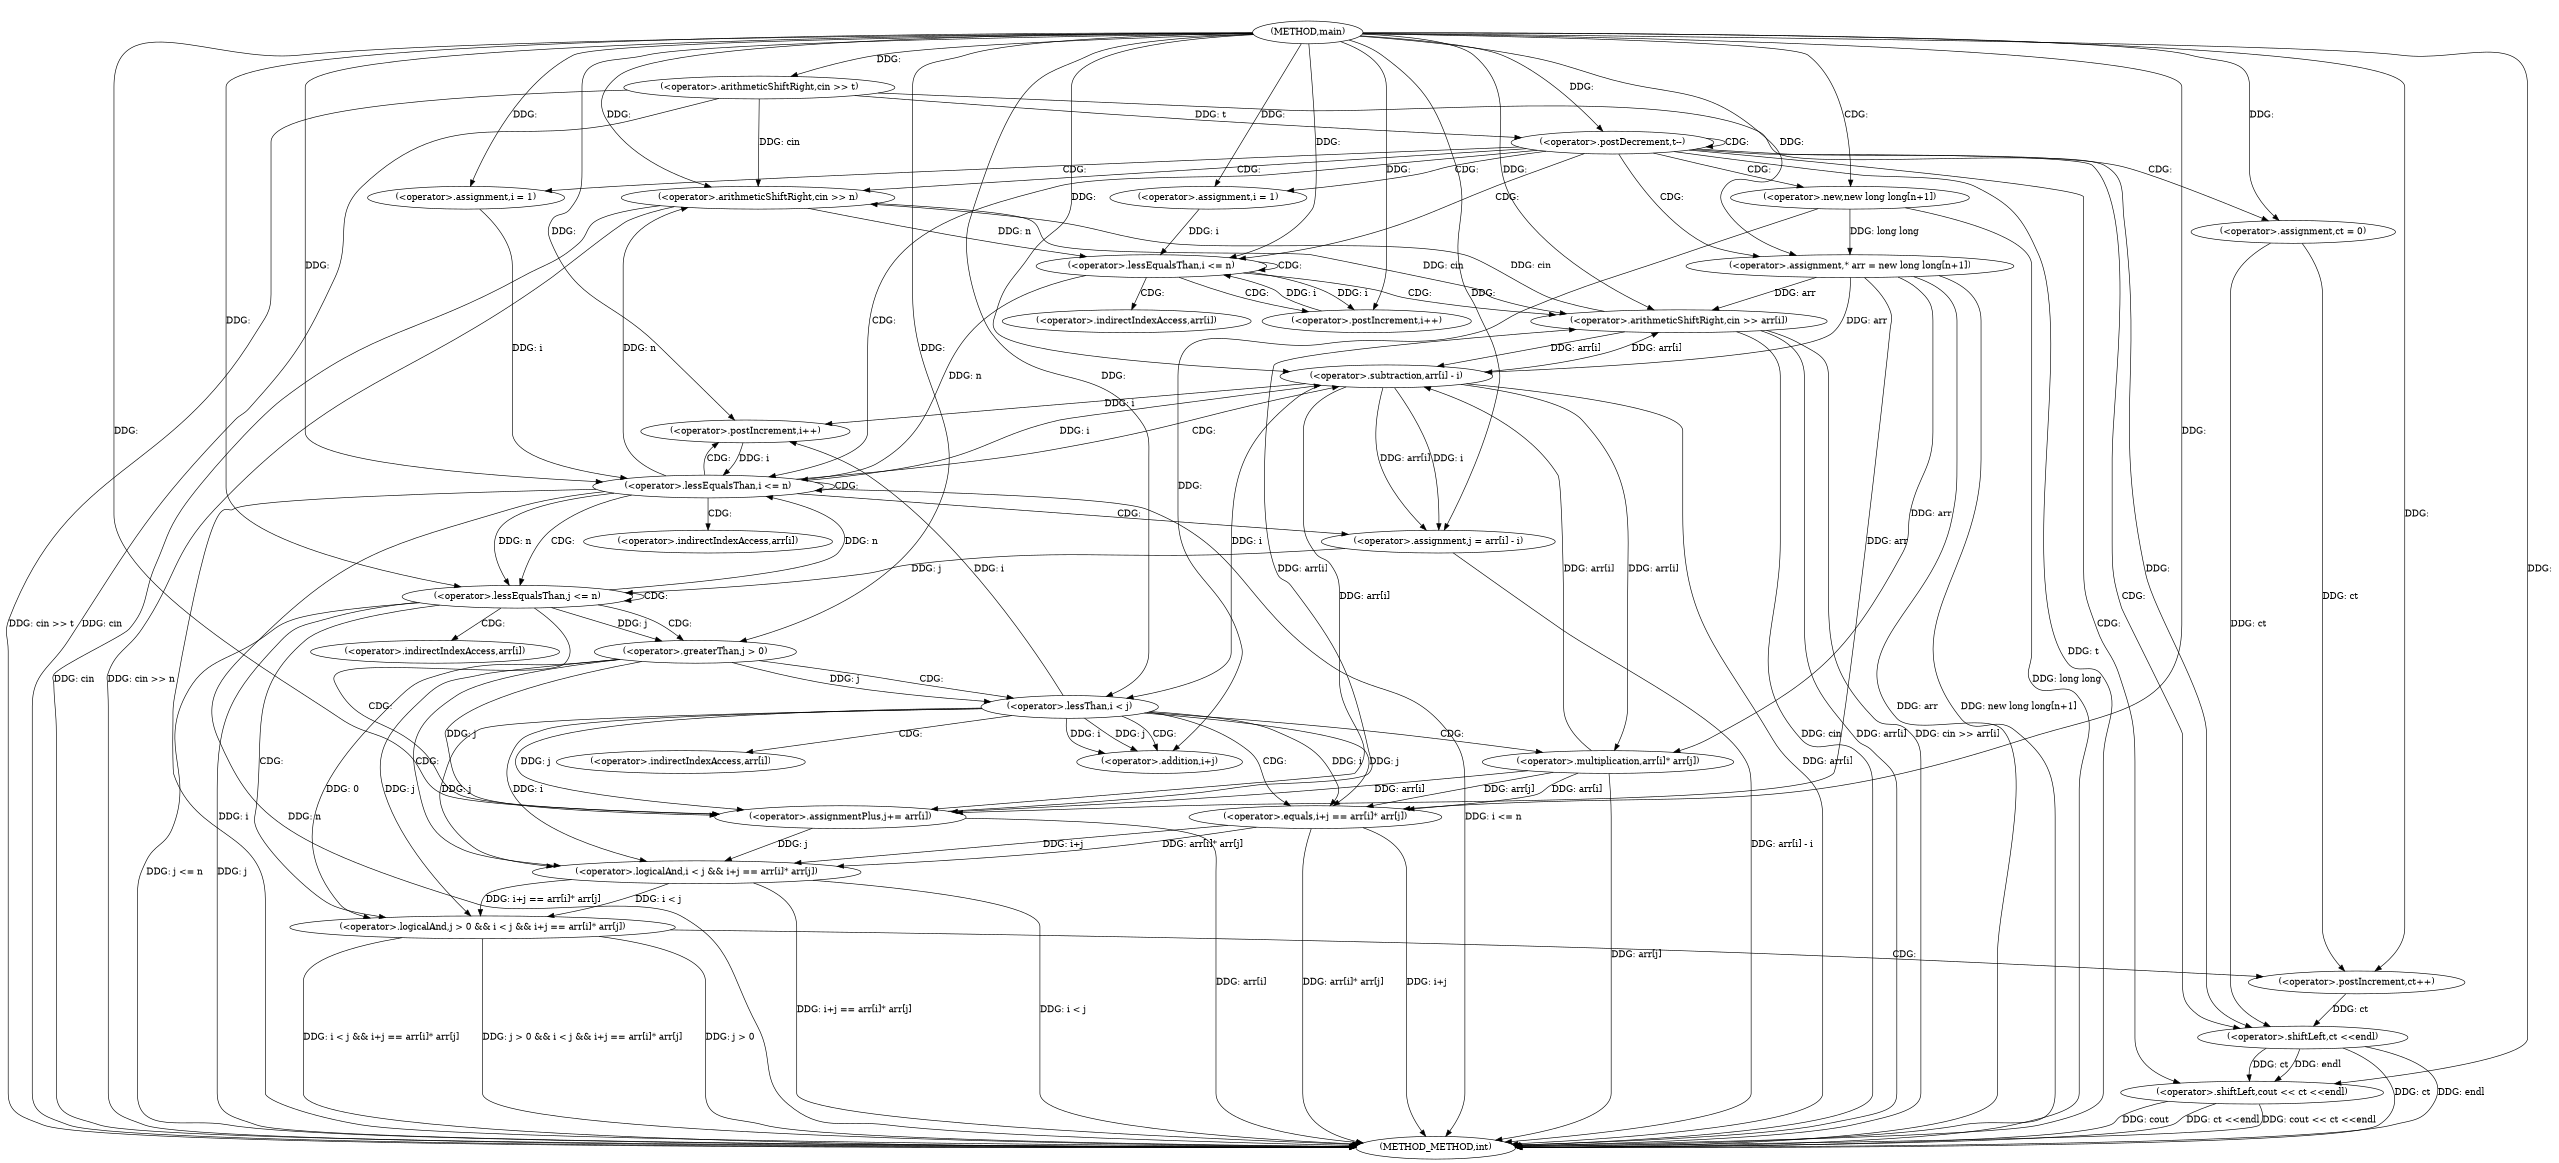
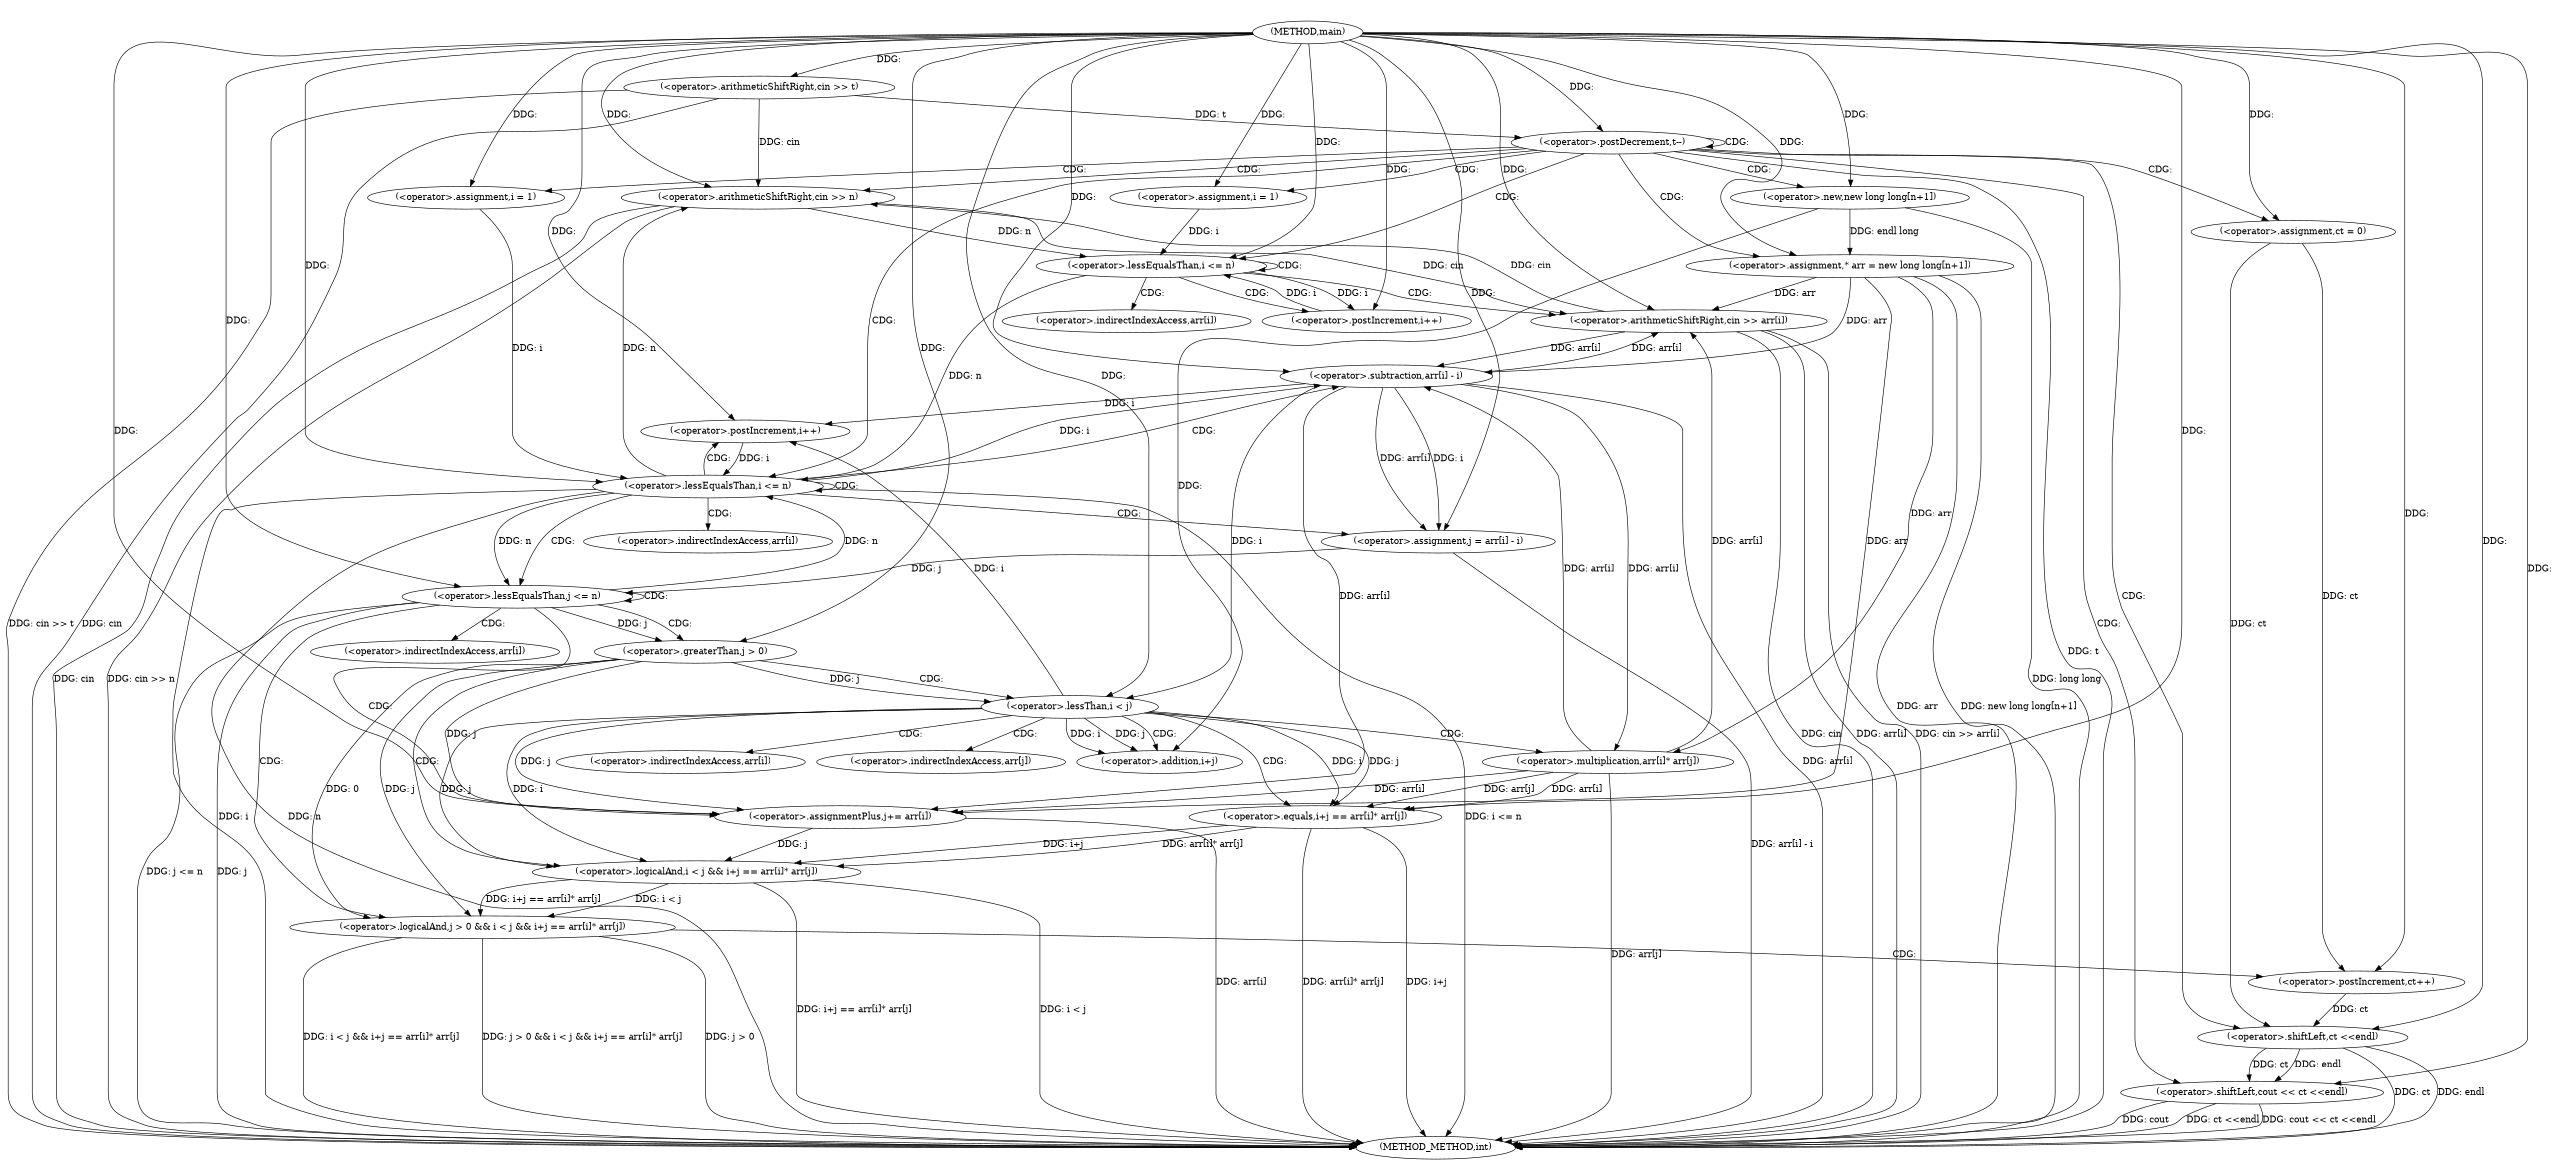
(1858, 115) -> (1858, 115)
(1881, 160) -> (2443, 44)
(1884, 232) -> (1884, 232)
(1322, 628) -> (1712, 554)
none -> (941, 762)
